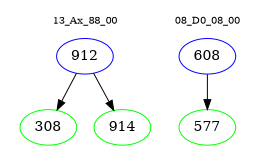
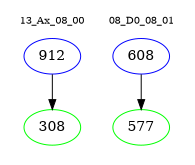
(85, 21) -> (52, 21)
(208, 21) -> (142, 21)
(122, 127) -> none
